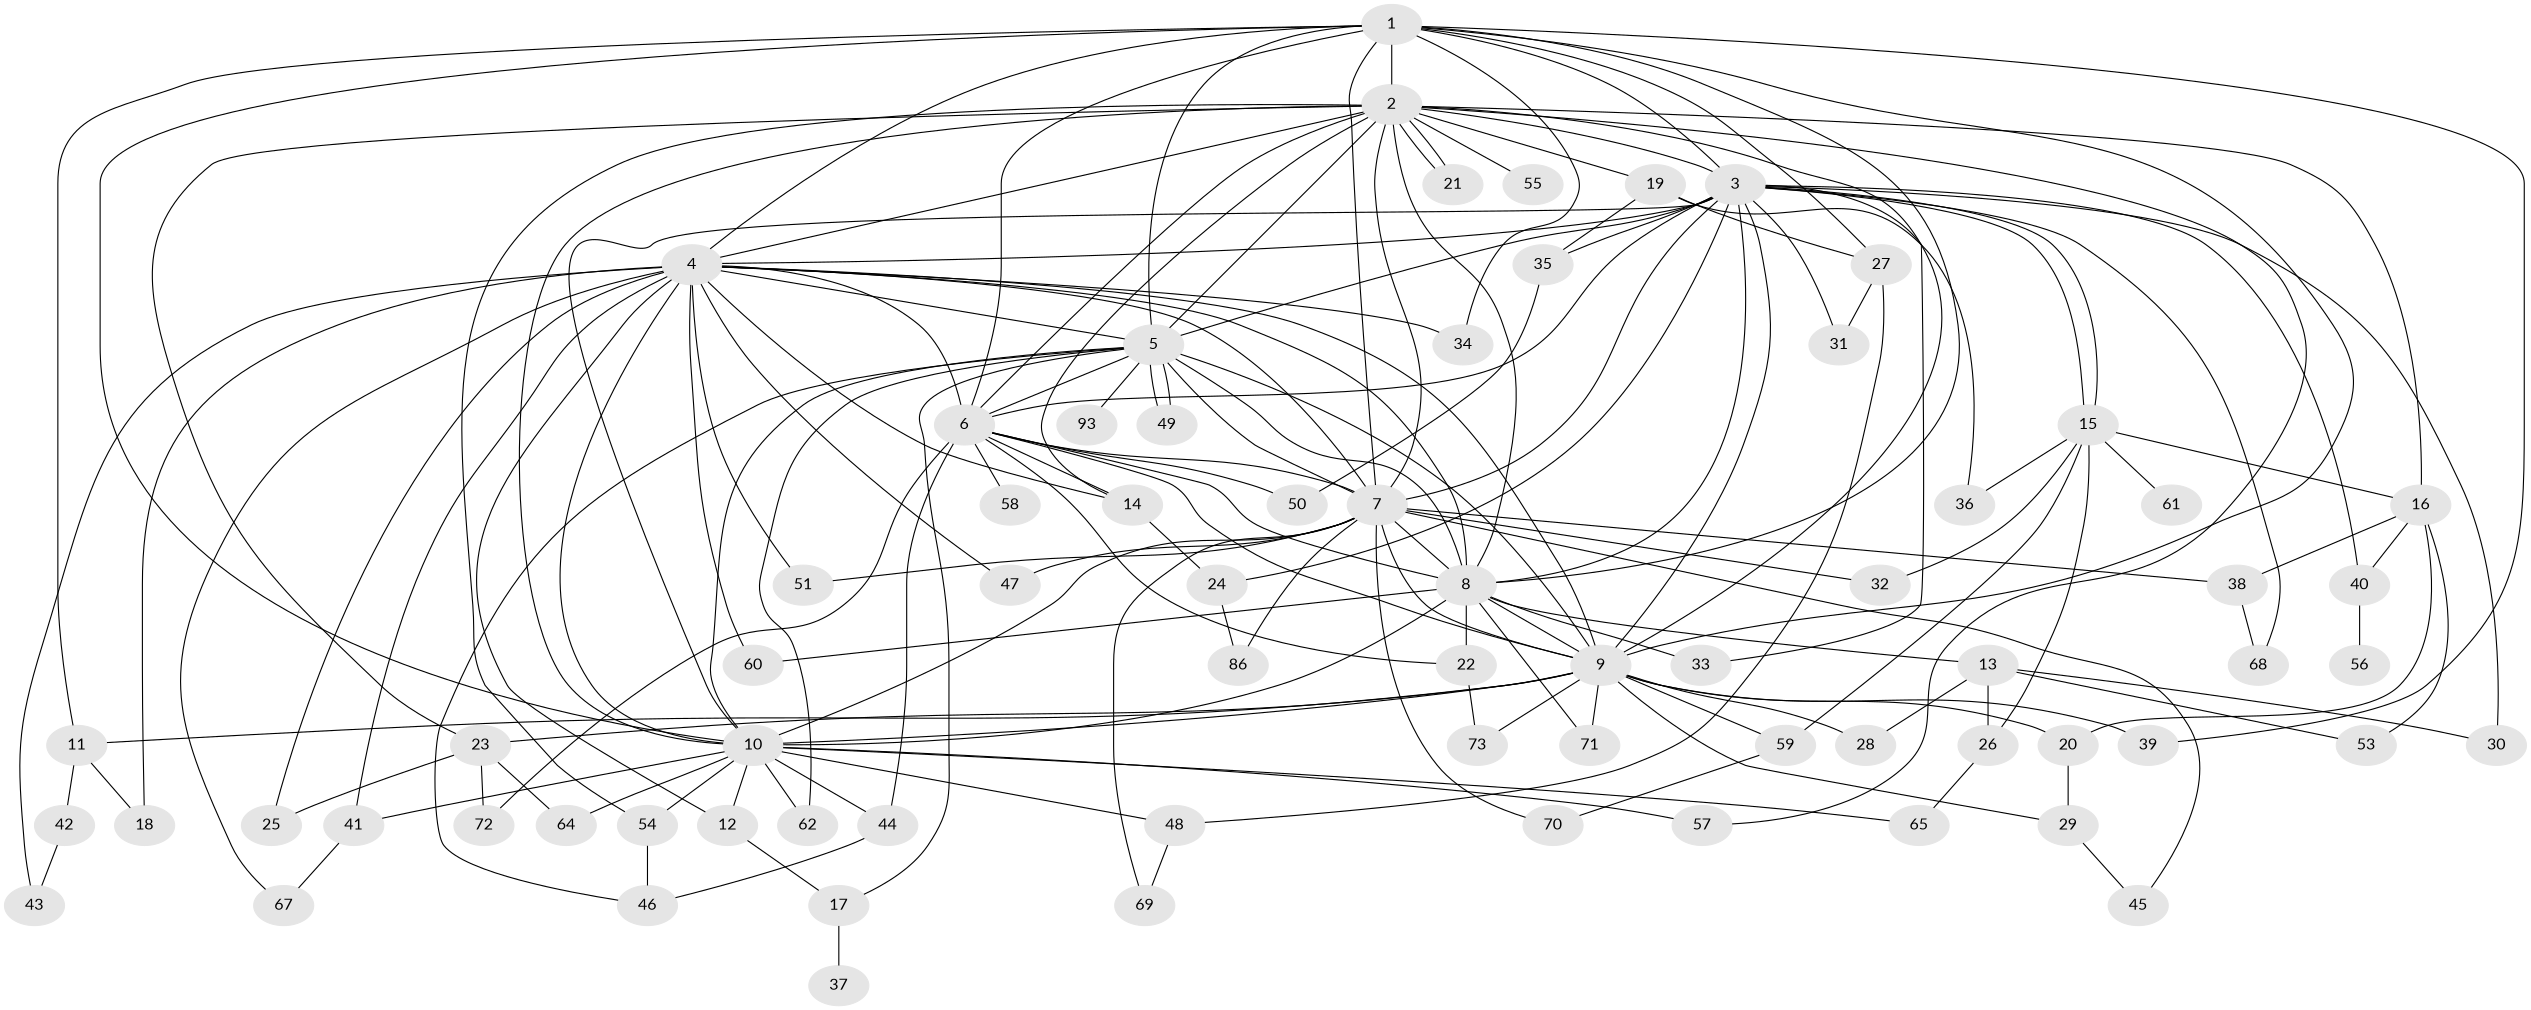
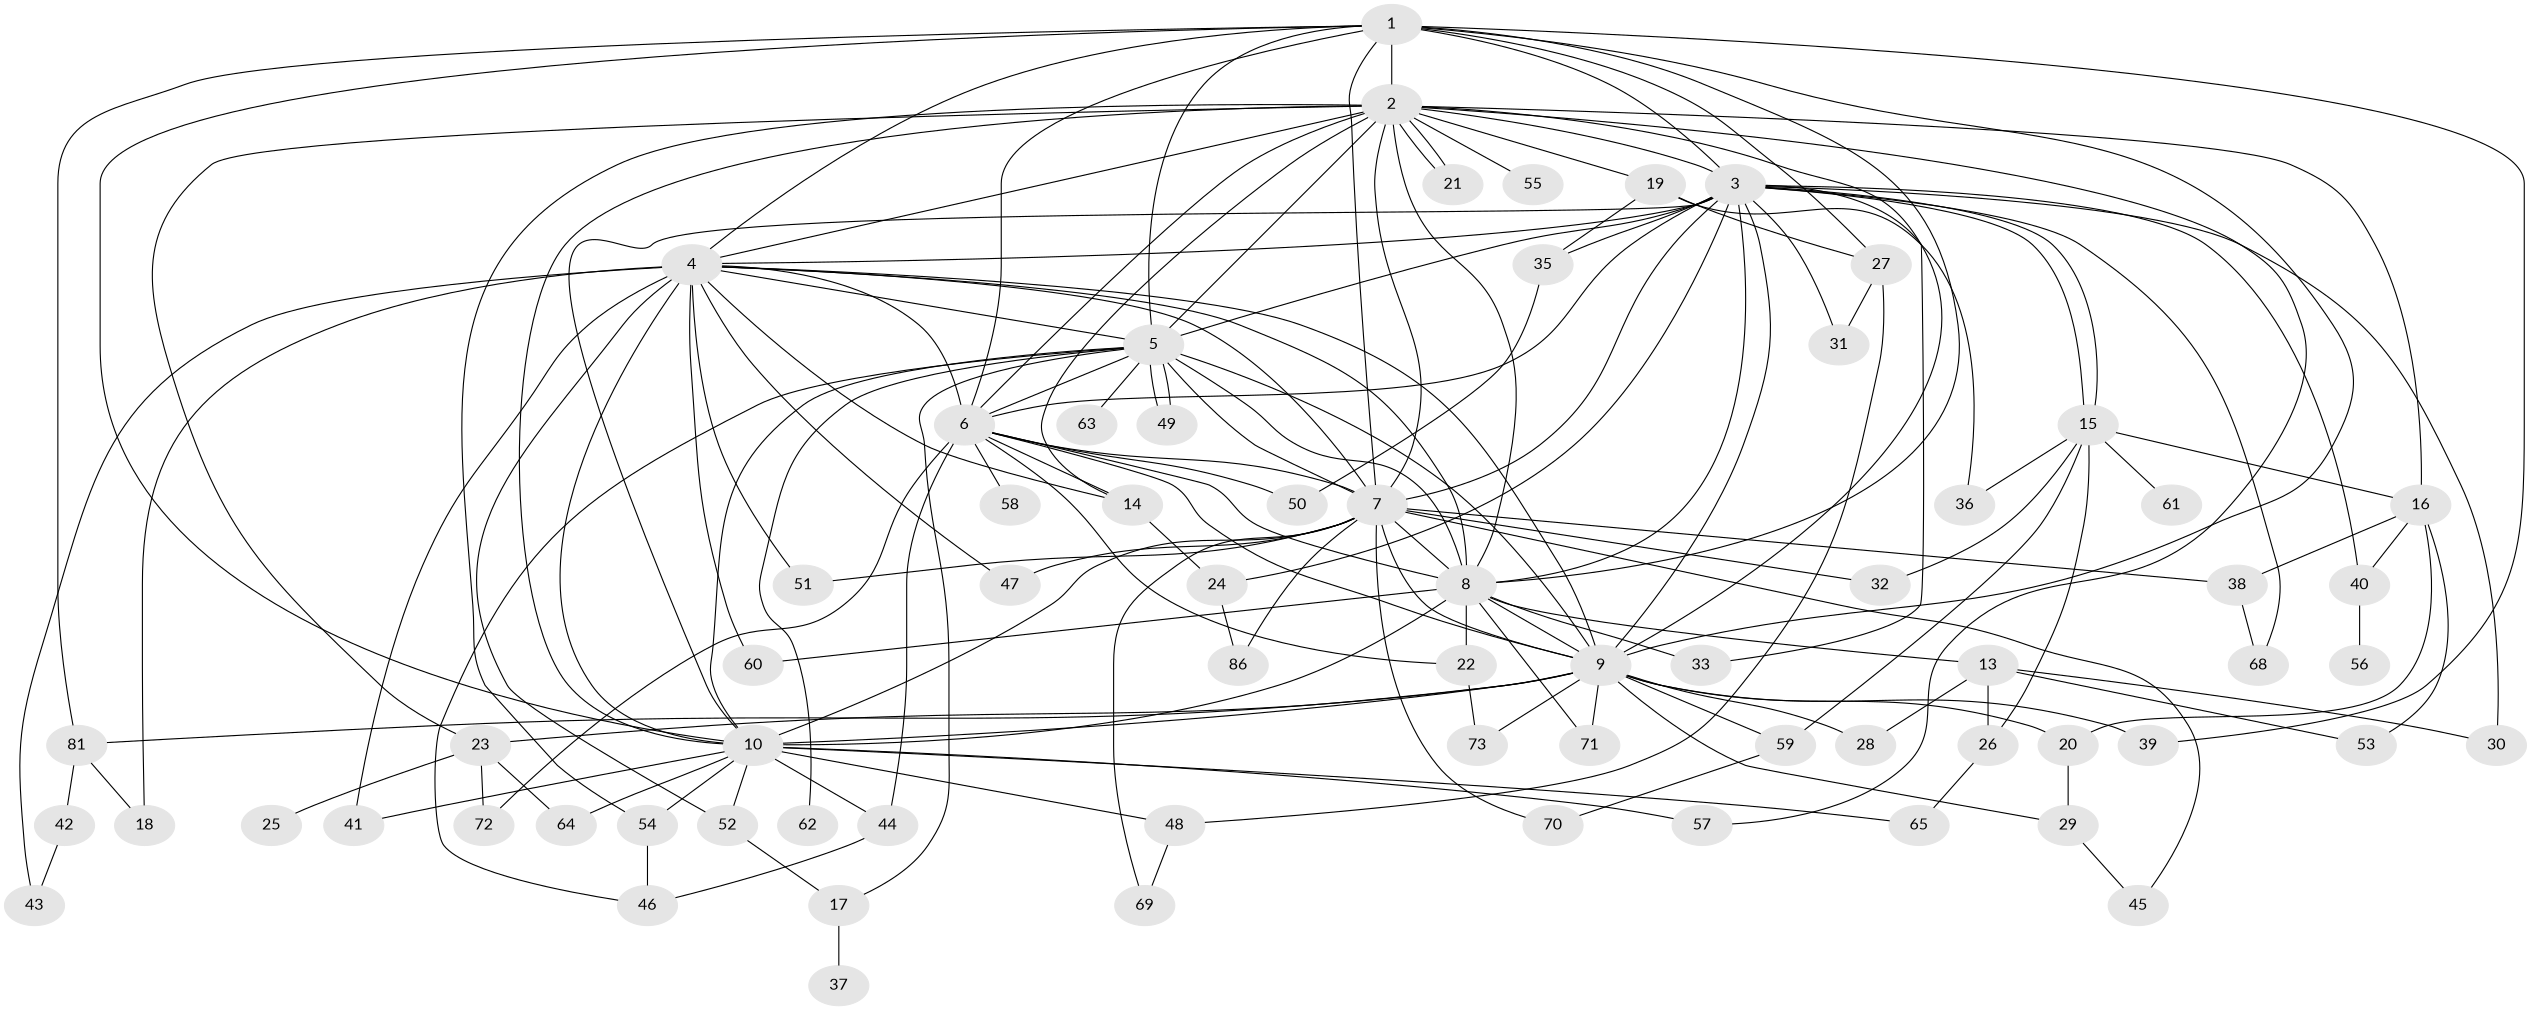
(1463, 345) -> none
(1087, 425) -> (1087, 425)
(410, 490) -> none
(77, 745) -> (77, 745)
(780, 785) -> none
(728, 825) -> (728, 825)
(284, 906) -> none
